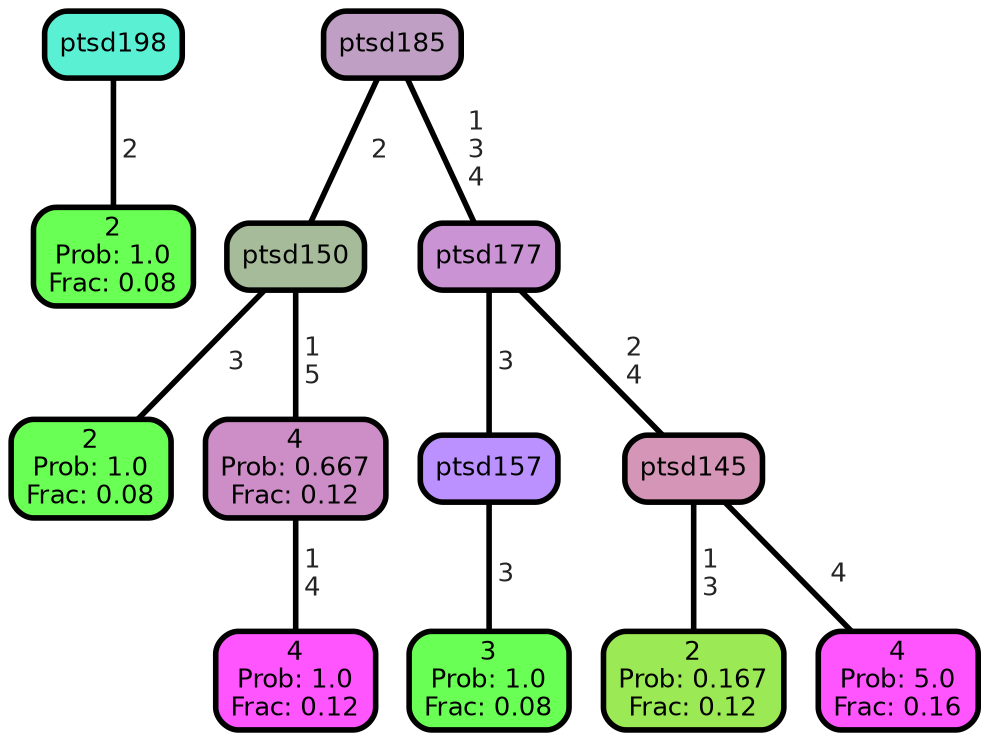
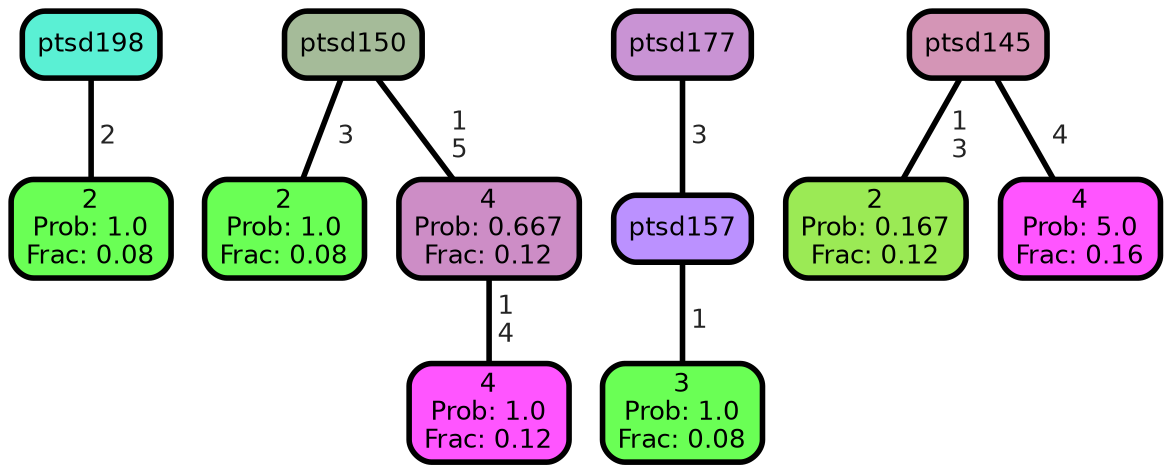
(392, 45) -> none
(591, 362) -> none
(502, 575) -> (696, 321)
